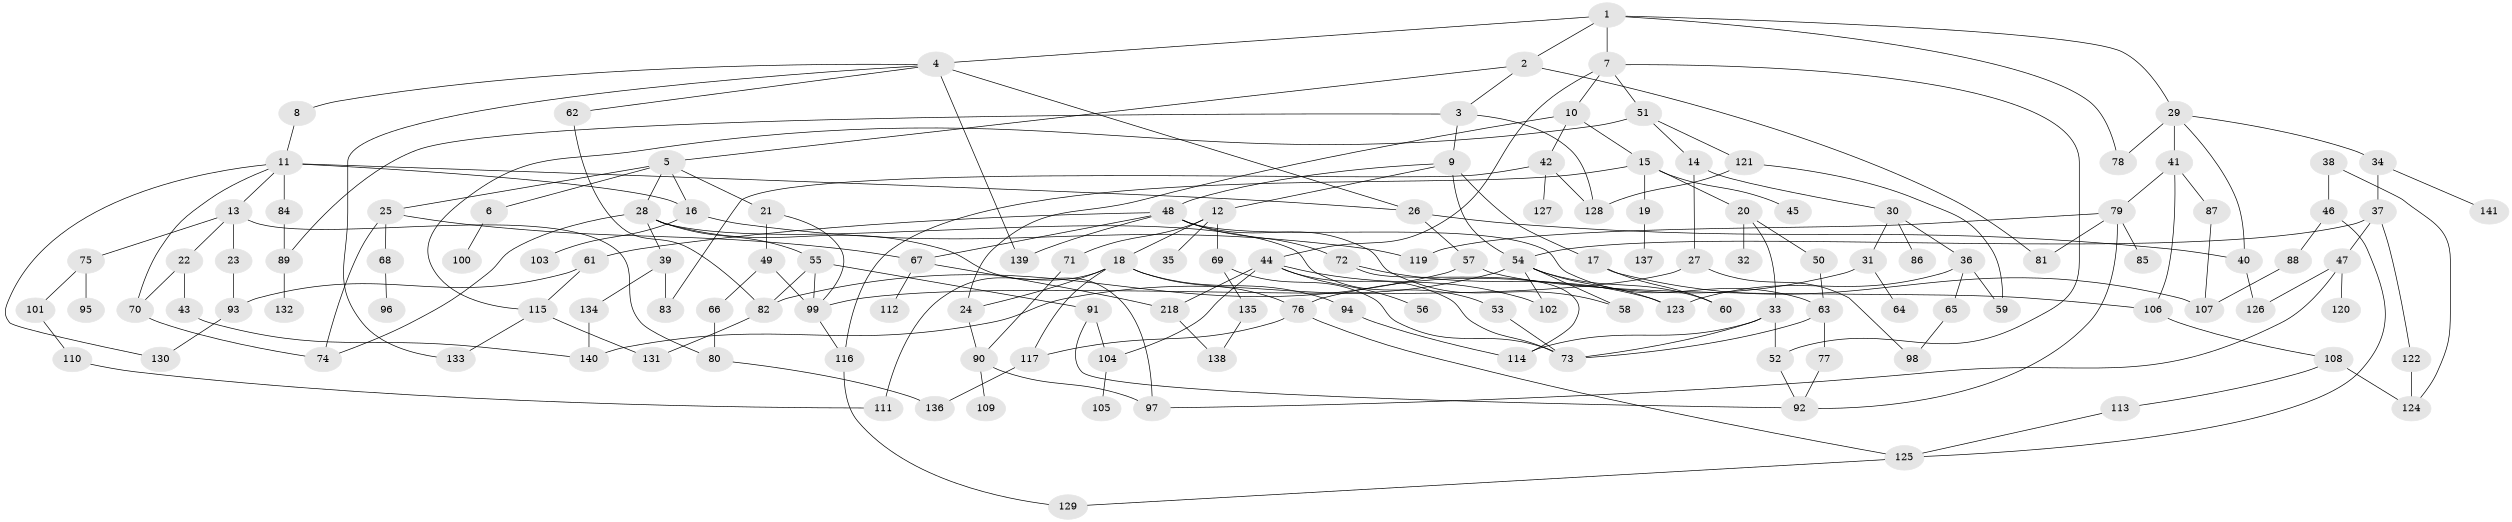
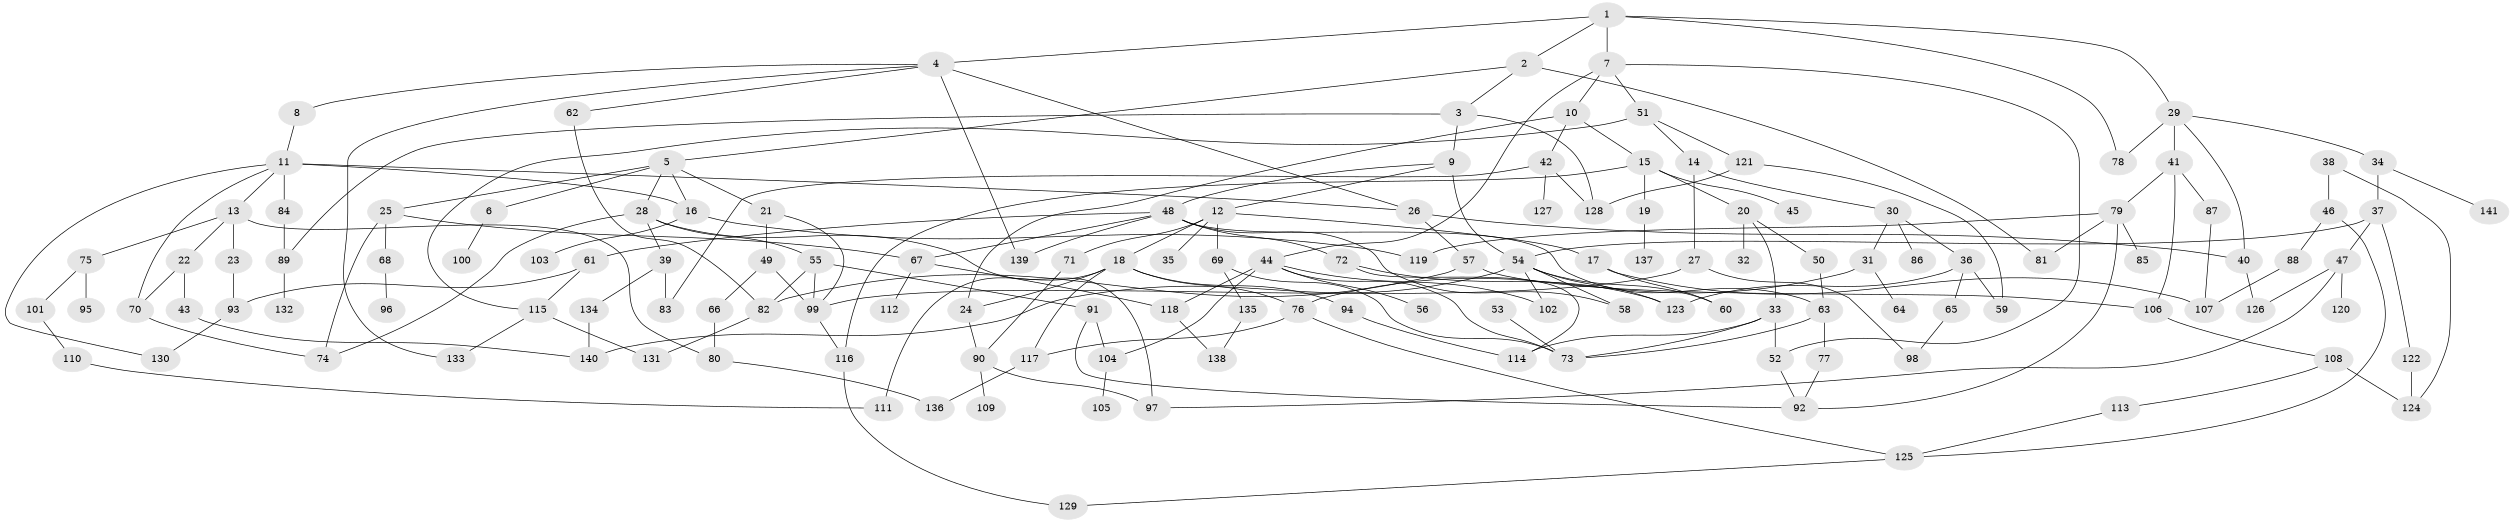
(1508, 218) -> (1408, 228)
(1056, 226) -> none
(1170, 310) -> (1170, 310)
